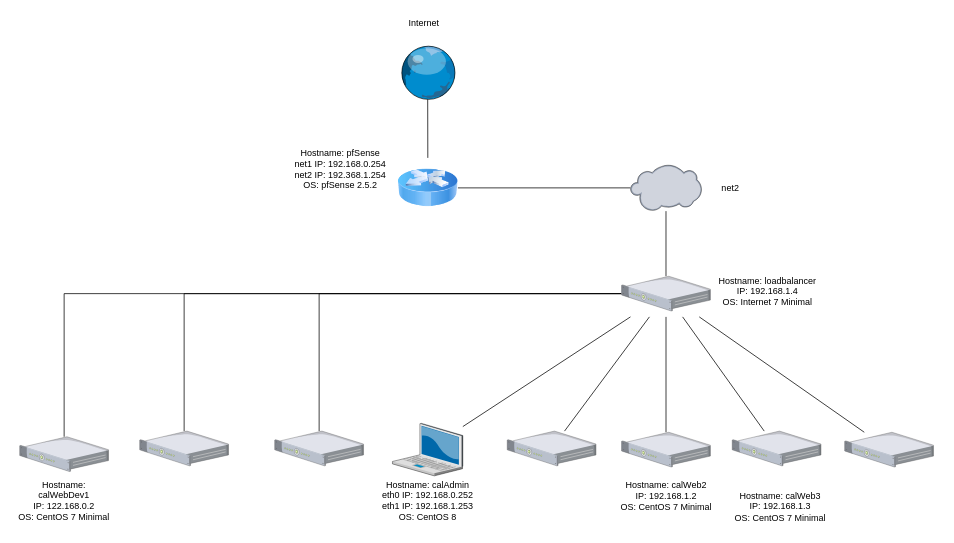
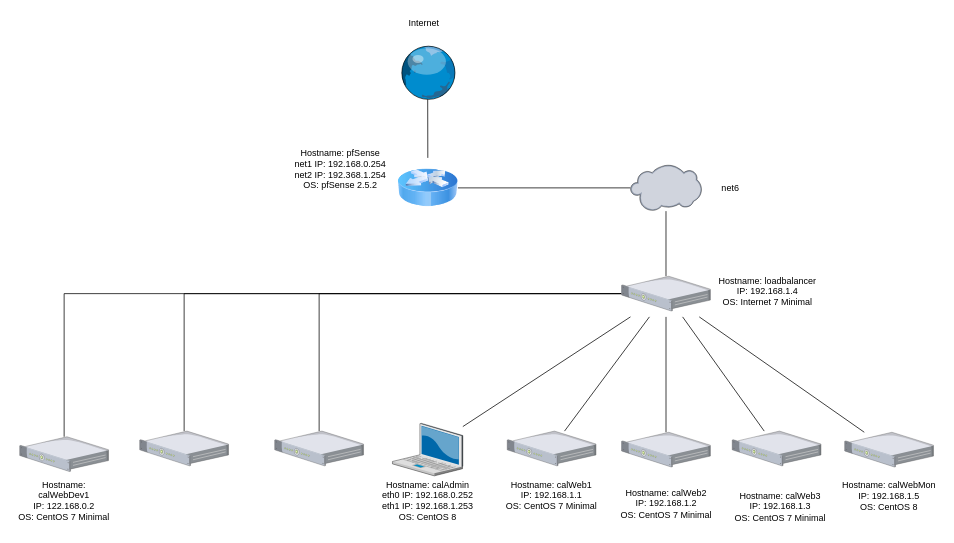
(731, 188) -> (731, 188)
none -> (552, 495)
(666, 496) -> (666, 504)
none -> (889, 496)
